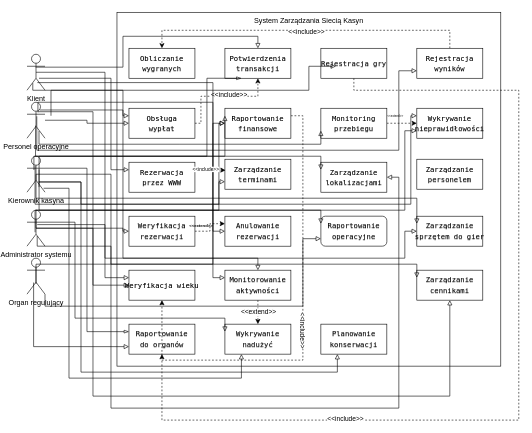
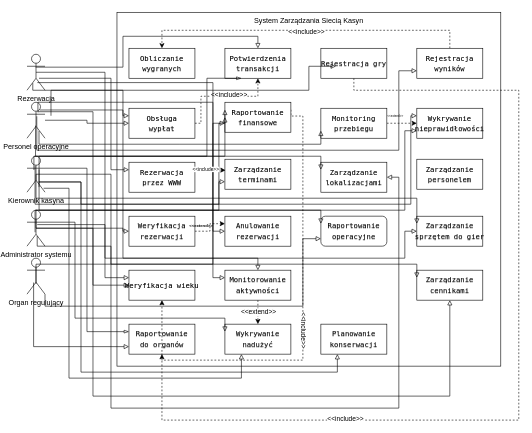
(36, 99) -> (36, 99)
(258, 123) -> (258, 117)
